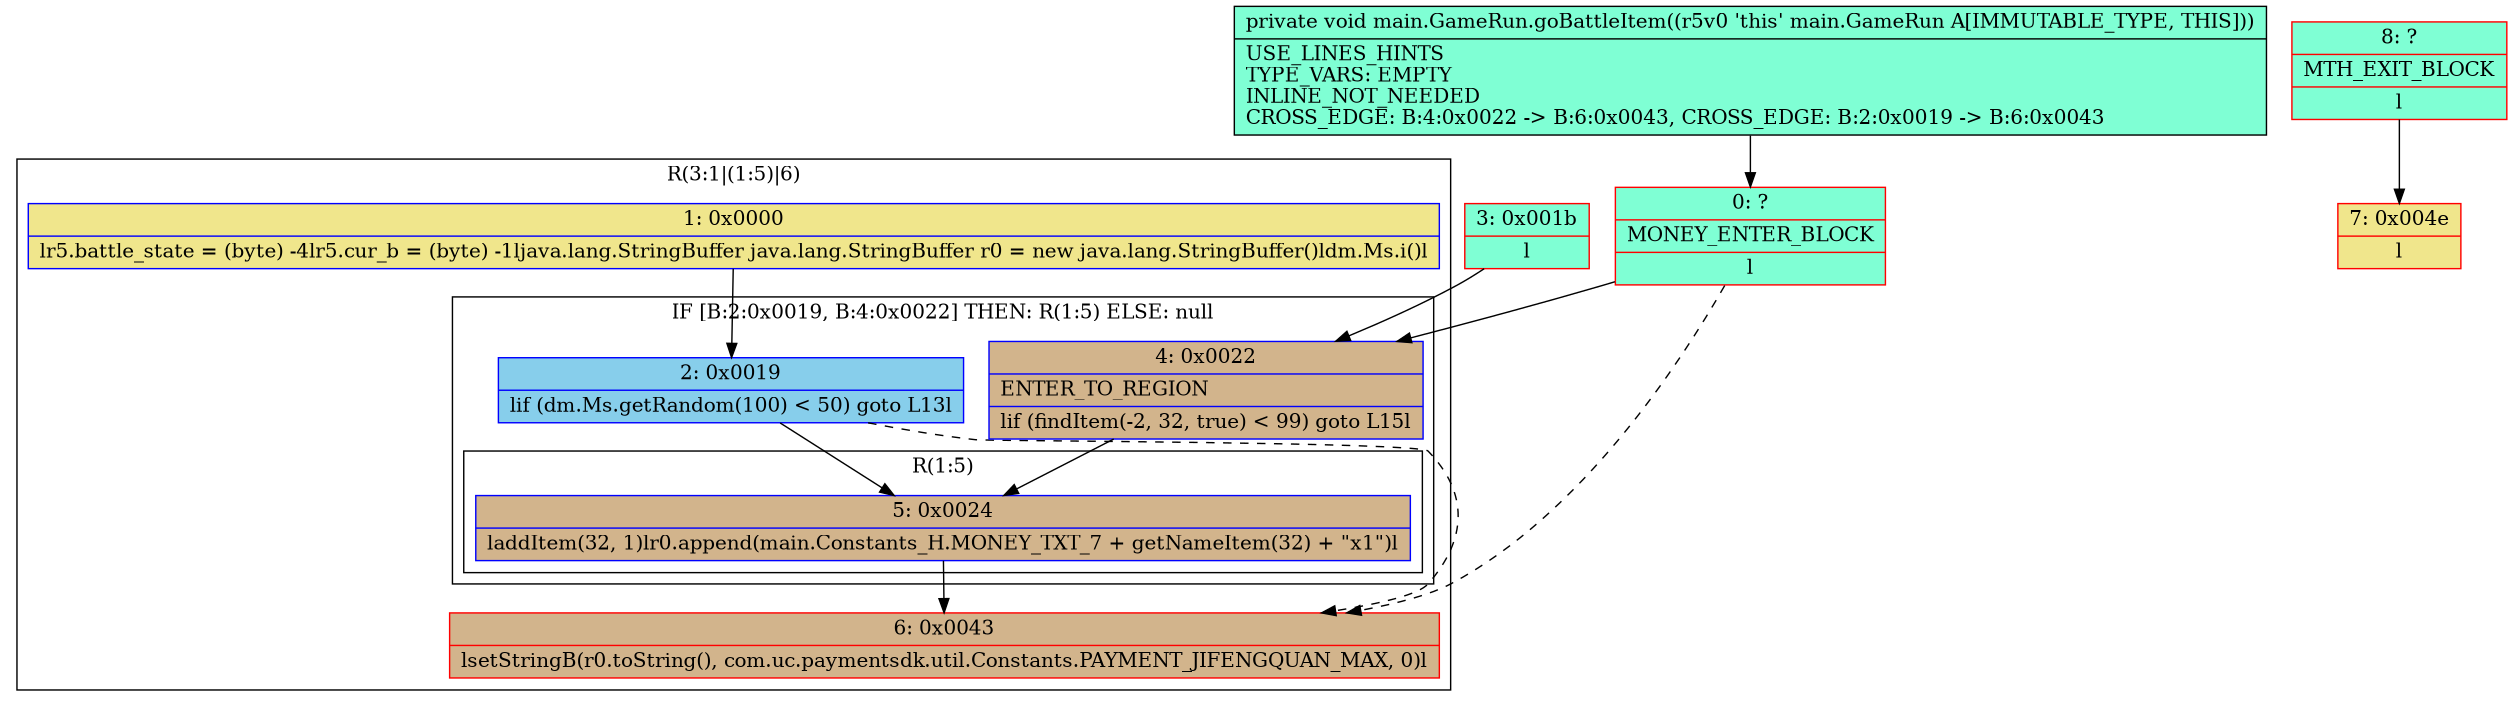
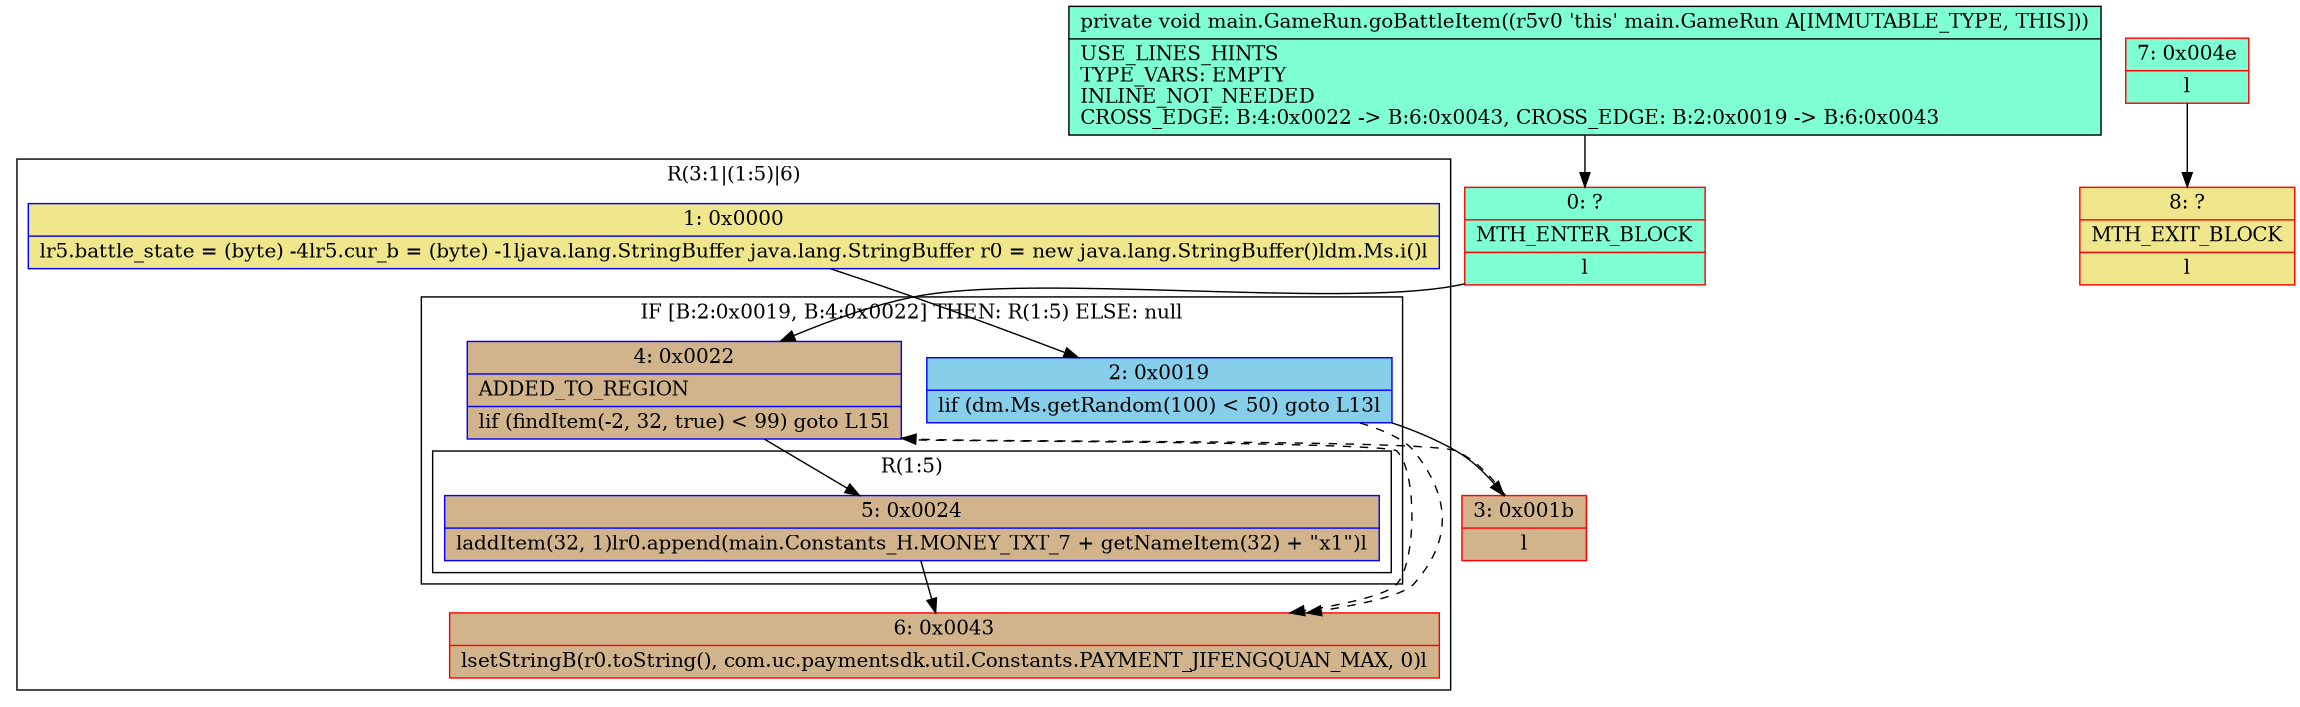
(2399, 71) -> (2187, 236)
(2399, 154) -> (2187, 138)
(1750, 235) -> (1585, 235)
(1527, 236) -> (1524, 528)
(2399, 236) -> (2187, 71)
(1414, 307) -> (1220, 442)
(1105, 390) -> (584, 390)
(839, 460) -> (1431, 438)
(1575, 487) -> (1411, 501)
